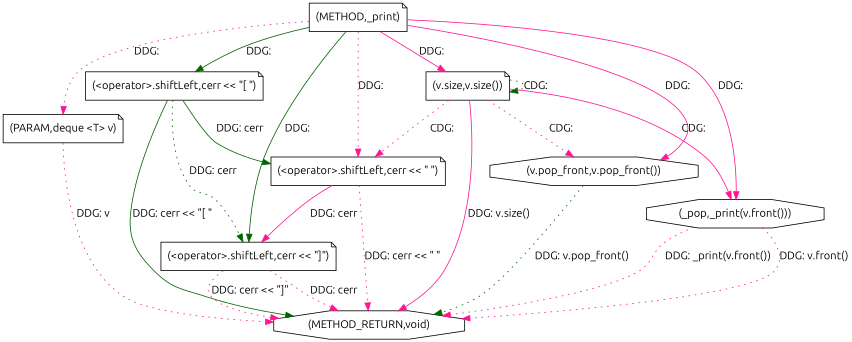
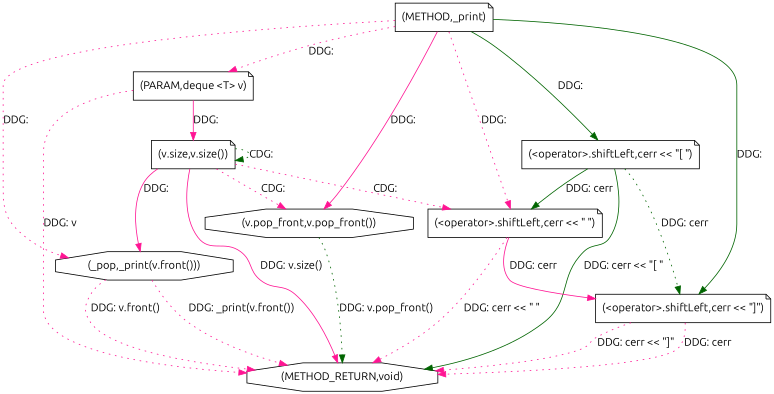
(619, 43) -> (96, 49)
(410, 50) -> (193, 116)
(695, 129) -> (158, 189)
